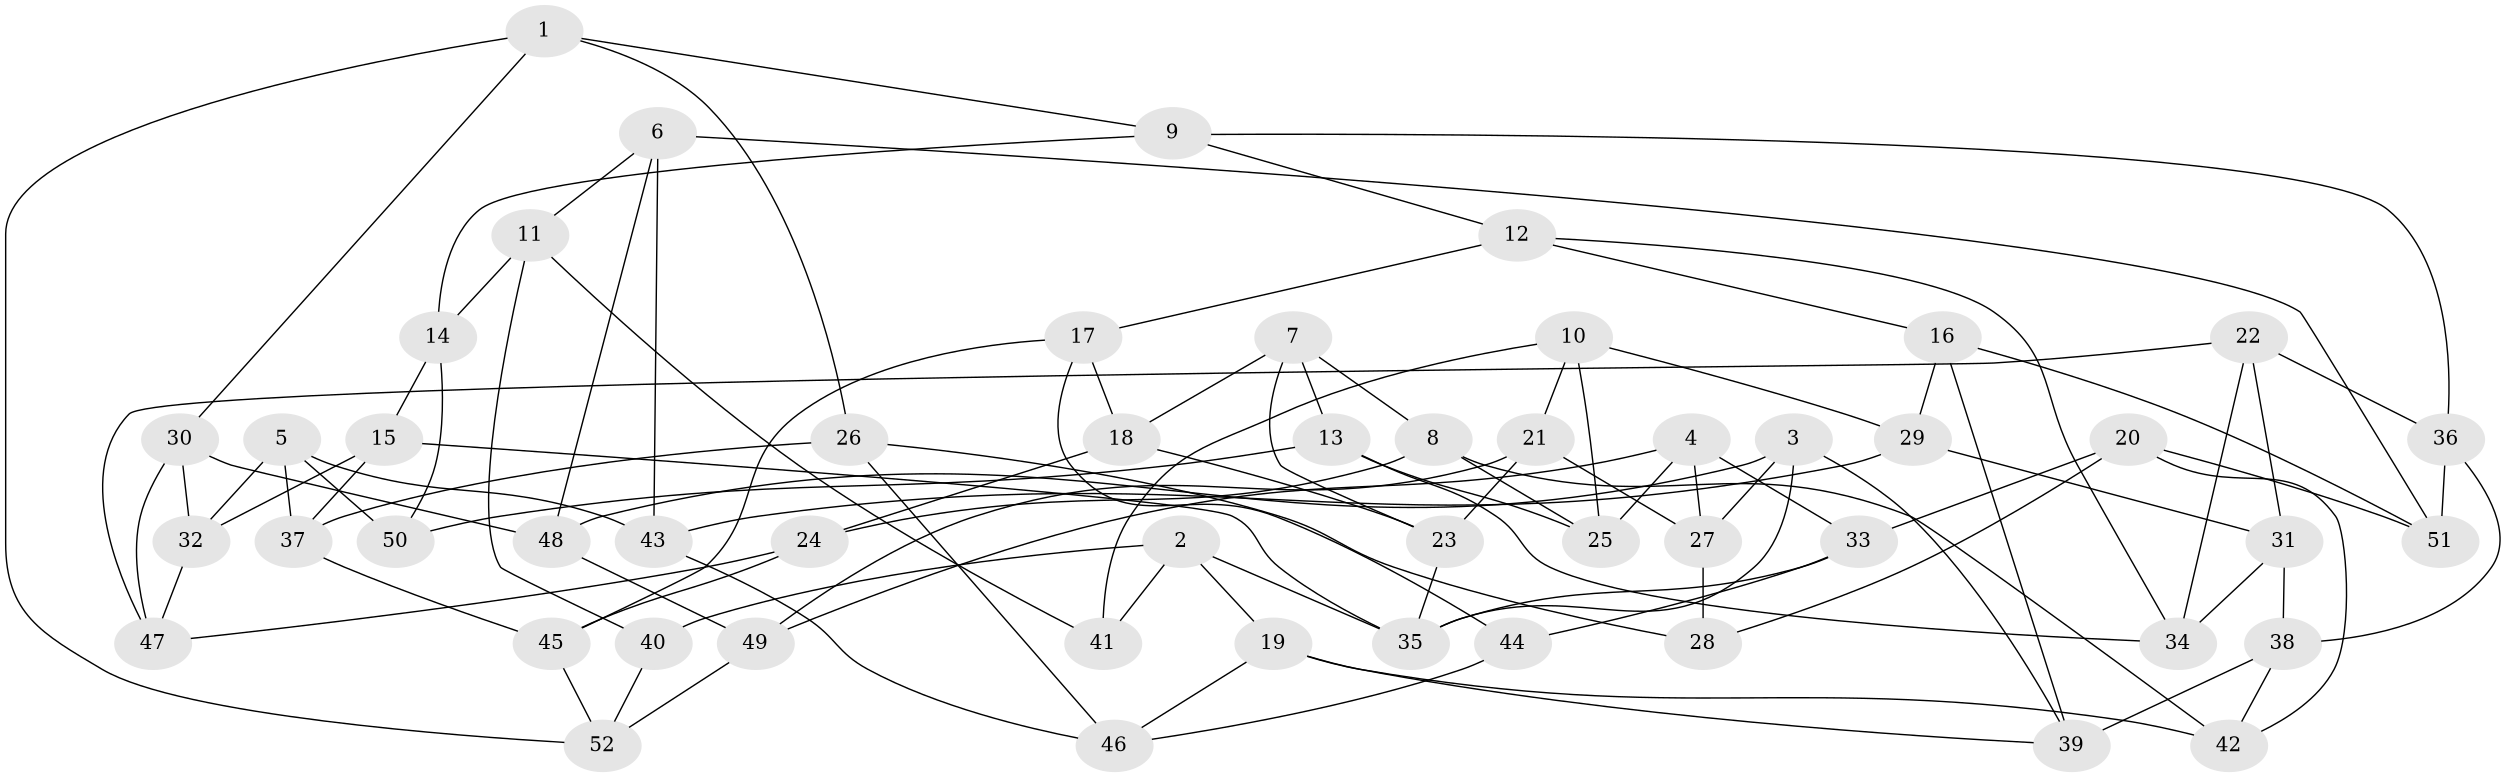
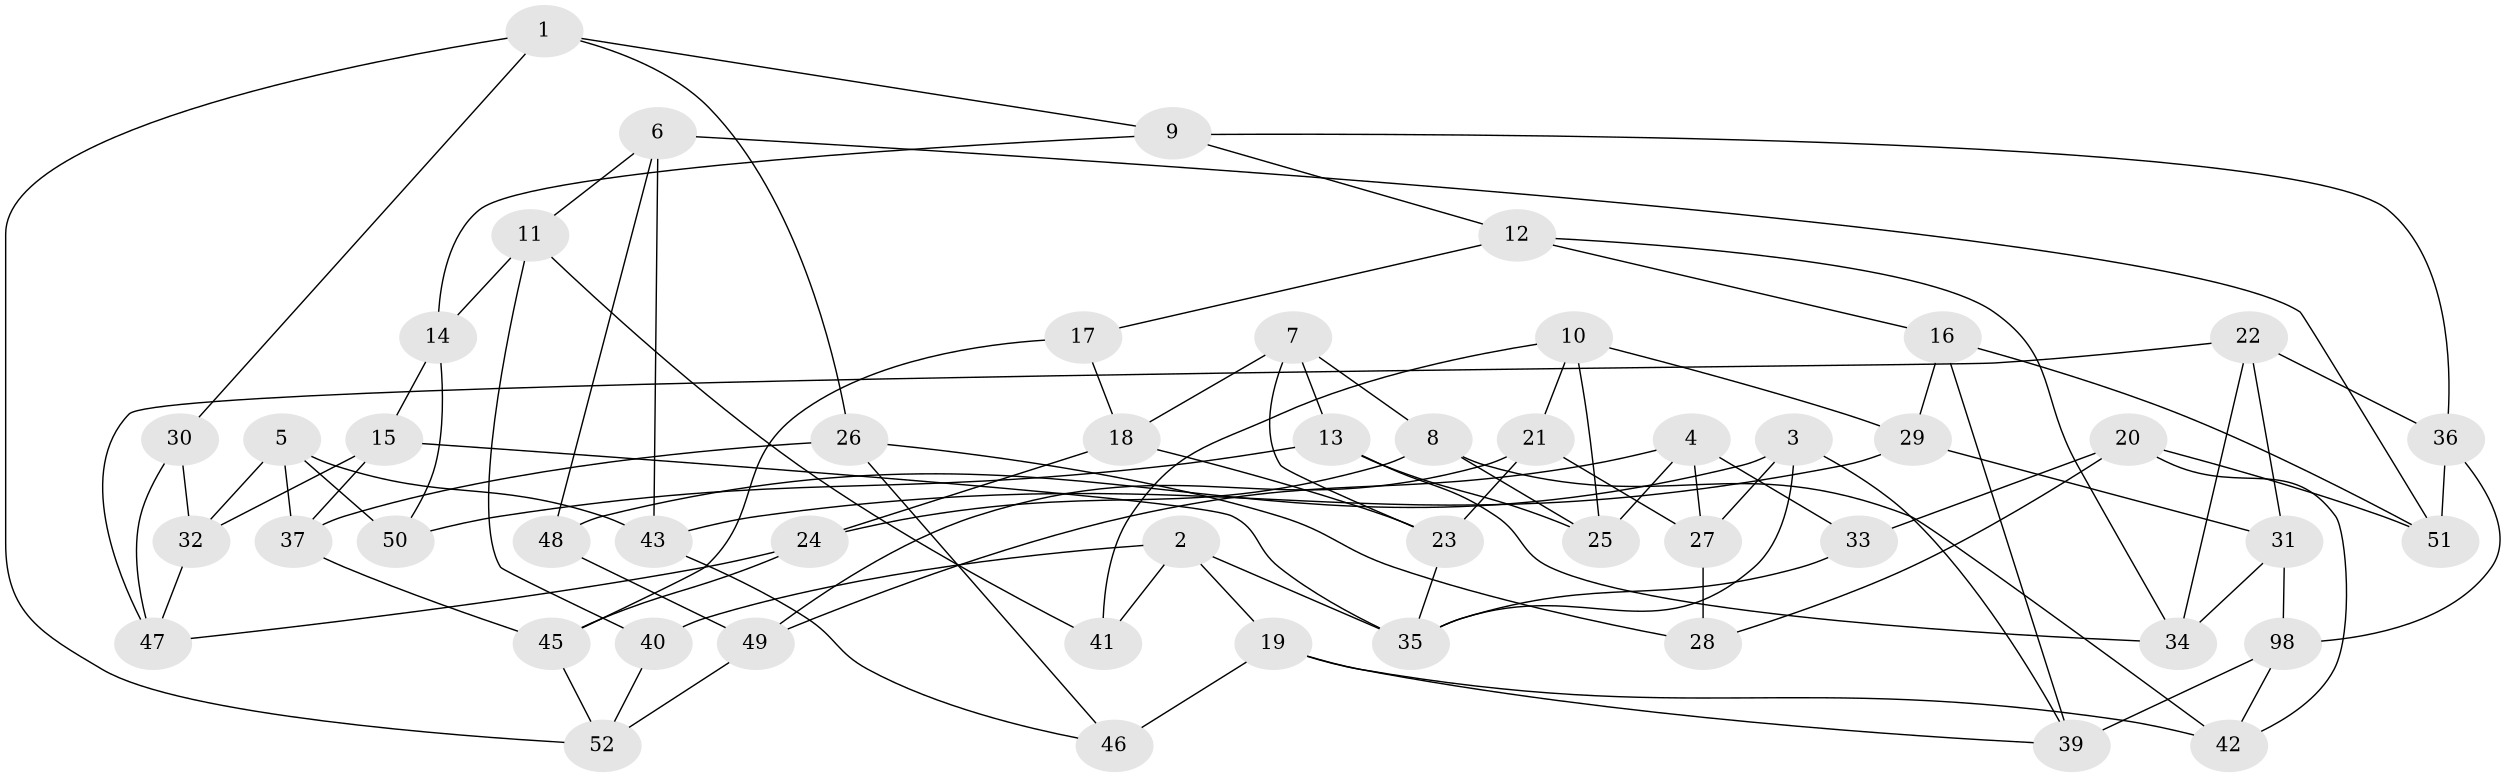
(362, 496) -> none
(1513, 644) -> none
(2283, 644) -> (2283, 644)
